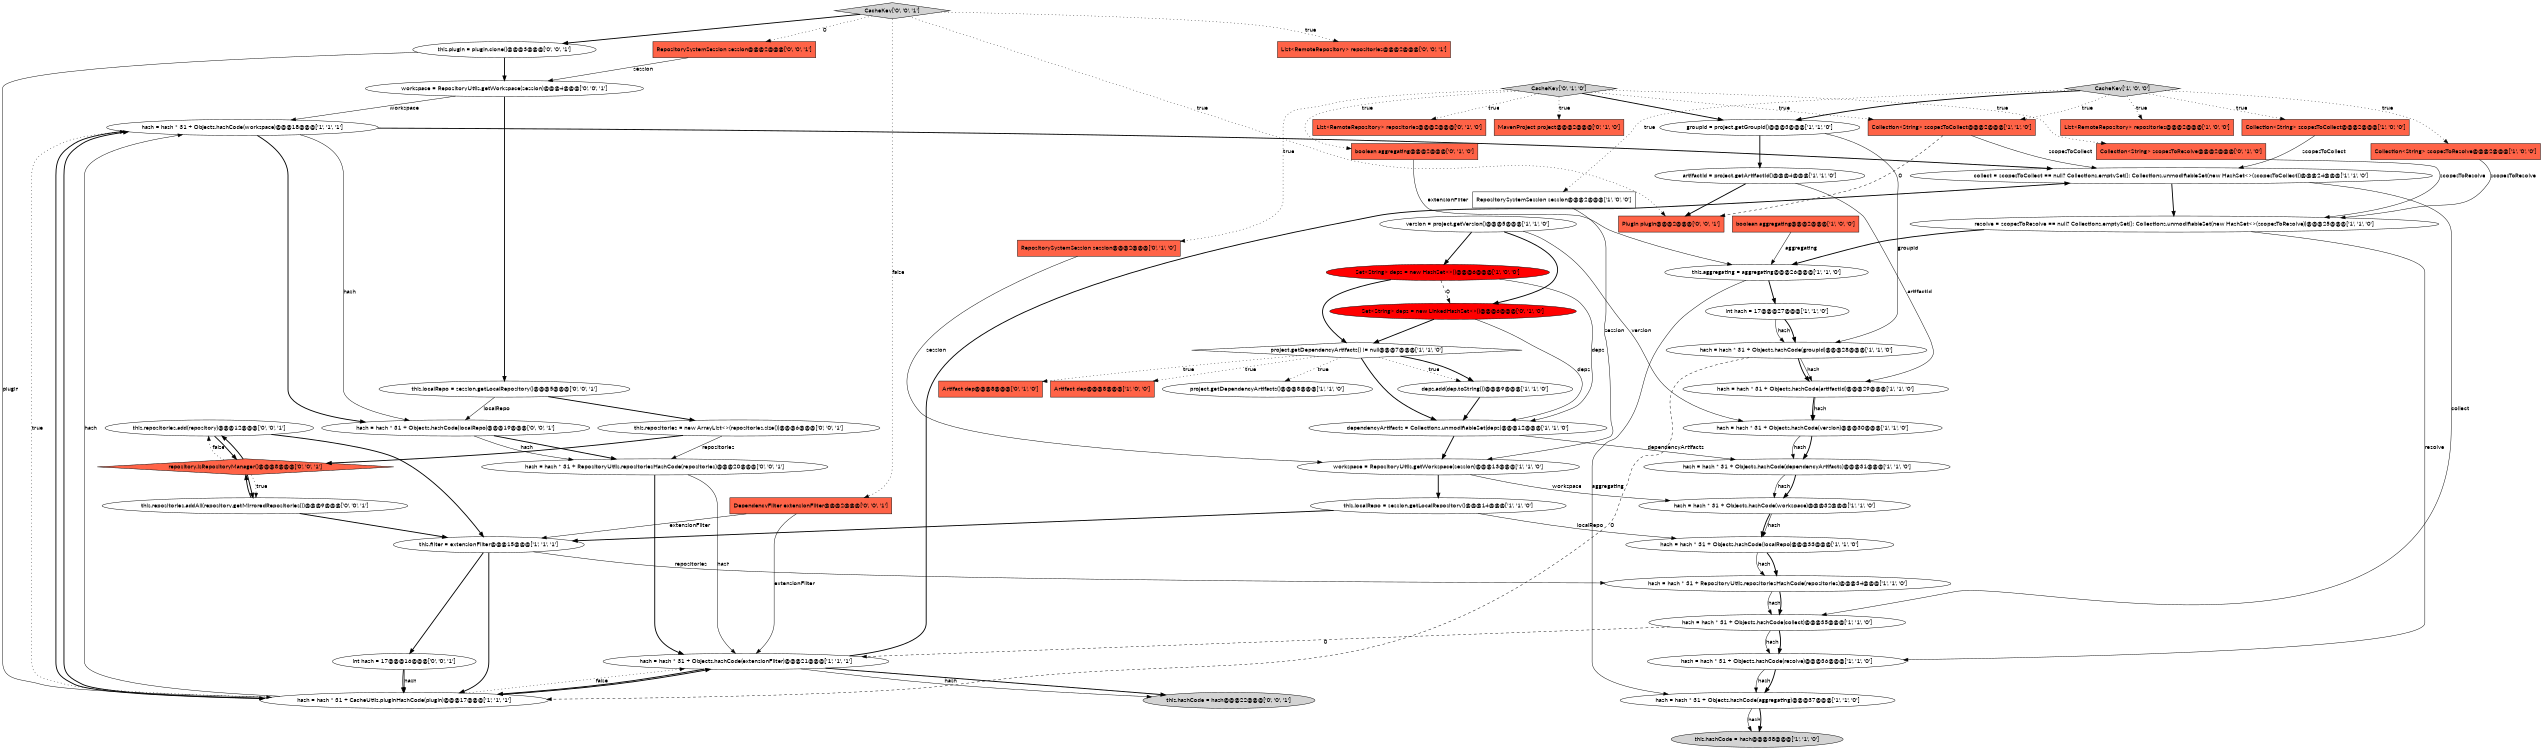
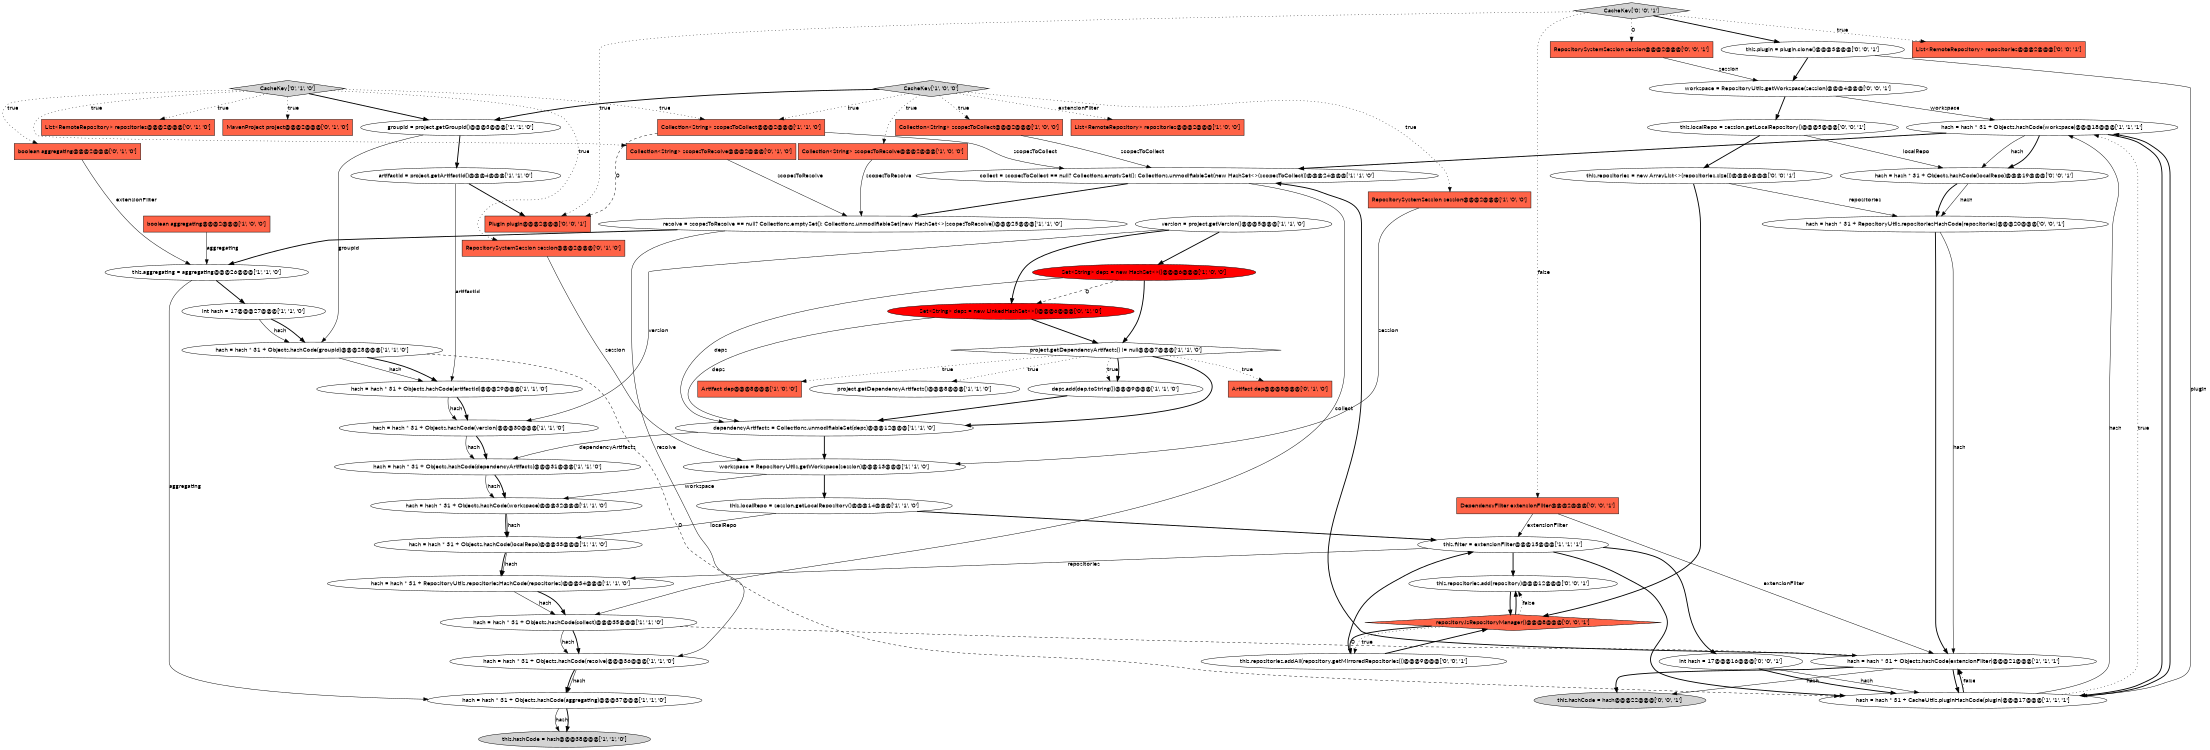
(2142, 108) -> (1079, 108)
(1554, 200) -> (1450, 200)
(390, 456) -> (1513, 562)
